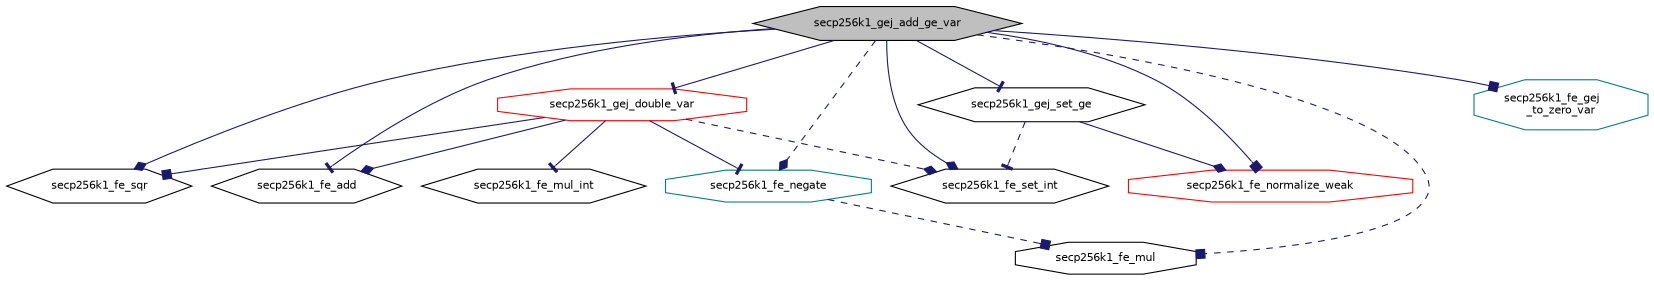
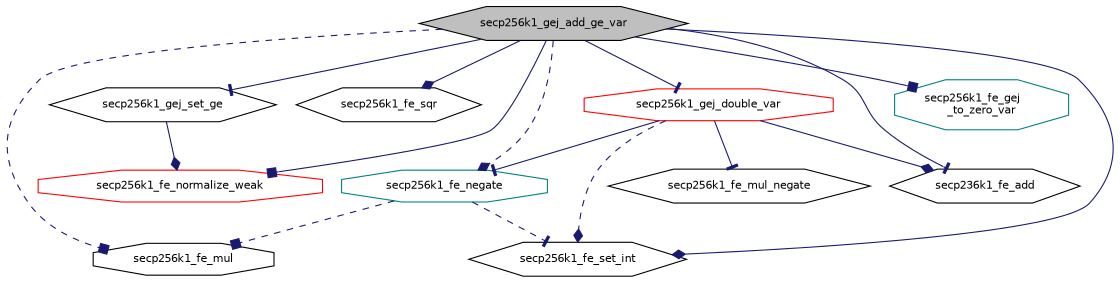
(1017, 143) -> (508, 221)
(340, 148) -> none
(307, 186) -> (985, 186)
(534, 186) -> (739, 186)
